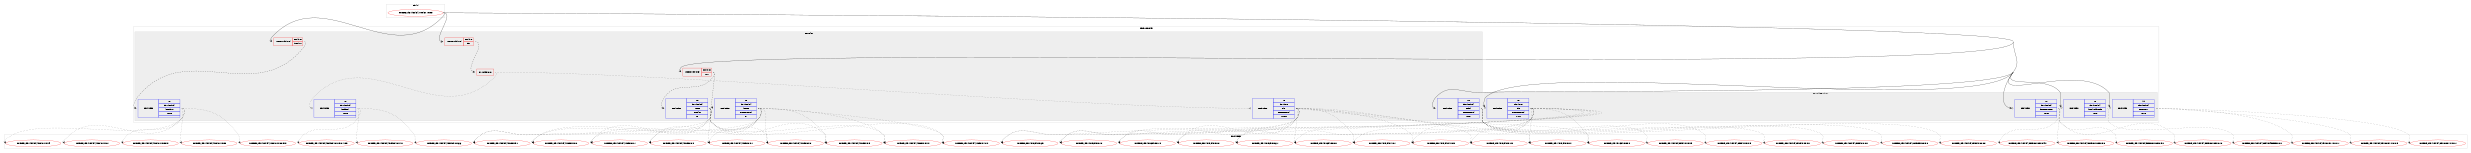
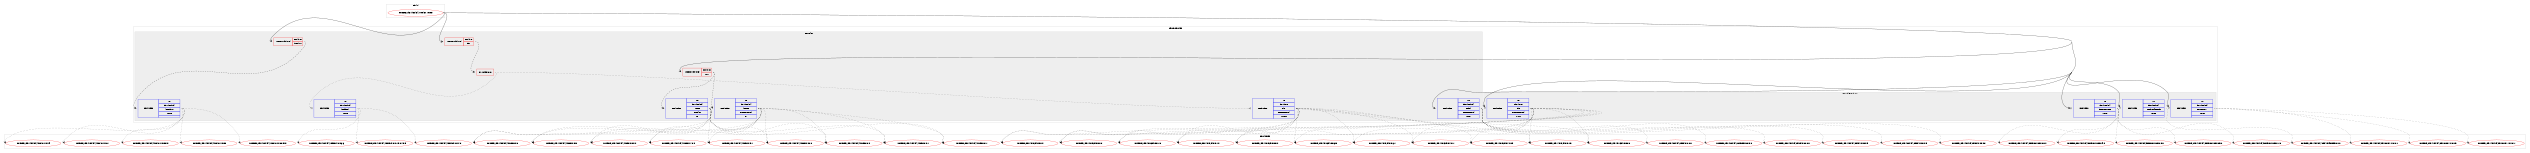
none -> (2027, 143)
